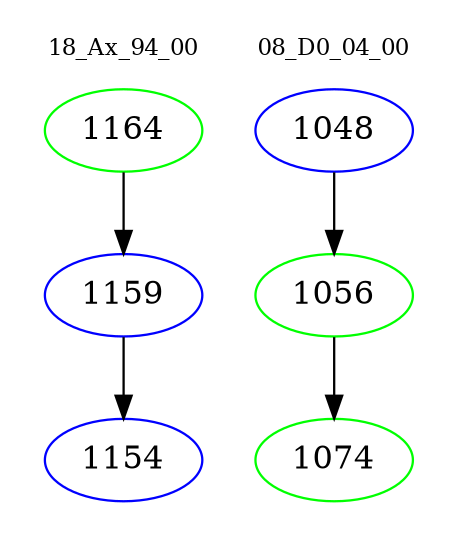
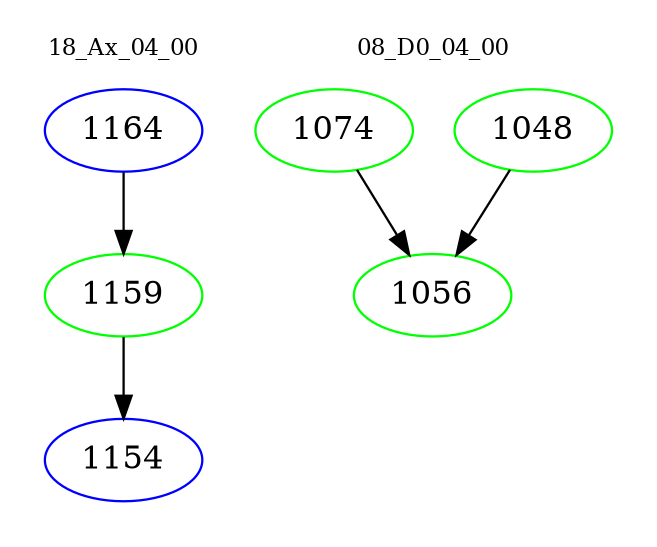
(124, 49) -> (124, 49)
(124, 130) -> (124, 130)
(334, 130) -> (533, 130)
(124, 295) -> (124, 295)
(334, 366) -> (377, 202)
